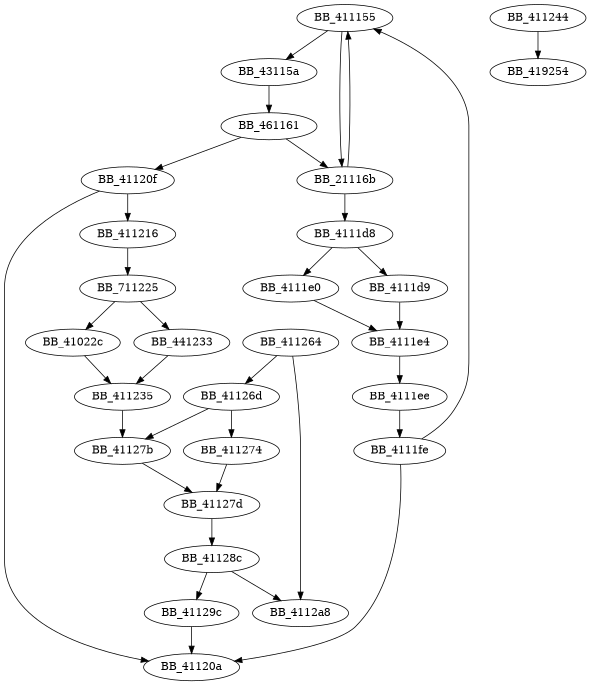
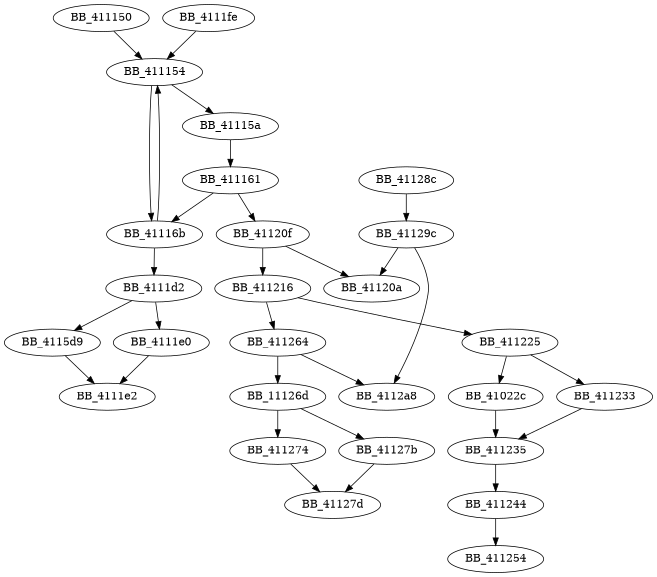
none -> (101, 18)
(345, 18) -> (155, 72)
(269, 72) -> (230, 126)
(538, 72) -> (496, 559)
(269, 126) -> (230, 180)
(345, 180) -> (155, 234)
(345, 234) -> (154, 289)
(128, 289) -> (510, 343)
(400, 289) -> (52, 343)
none -> (269, 312)
(182, 343) -> (605, 397)
(400, 343) -> (107, 397)
(231, 397) -> (278, 397)
(400, 397) -> none
(122, 420) -> (496, 474)
(212, 528) -> none
(253, 584) -> (424, 313)
(372, 606) -> none
